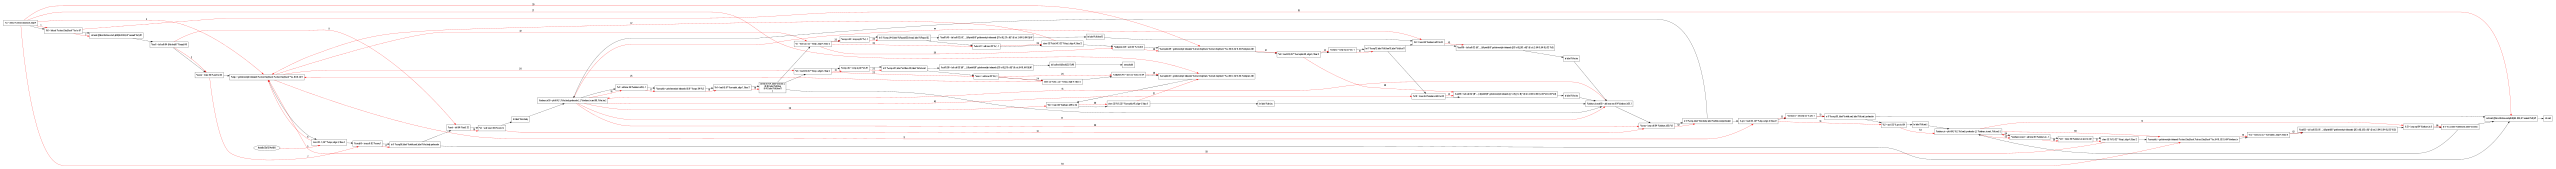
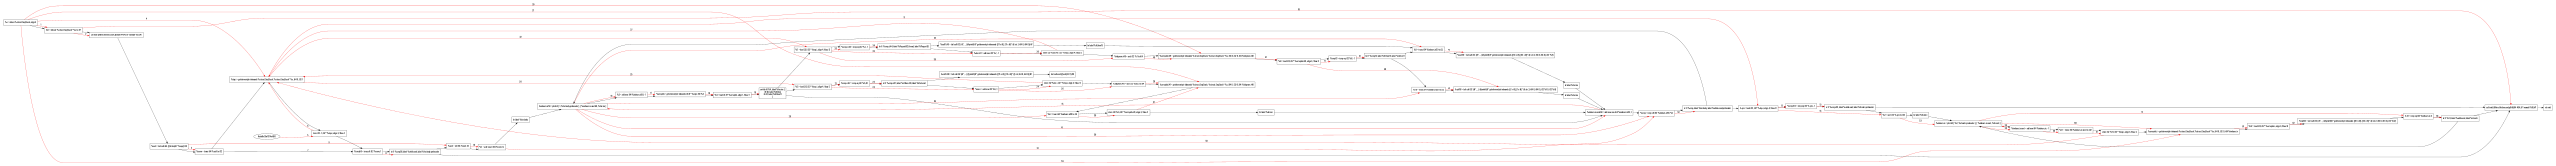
(1129, 65) -> none
(254, 159) -> (287, 152)
